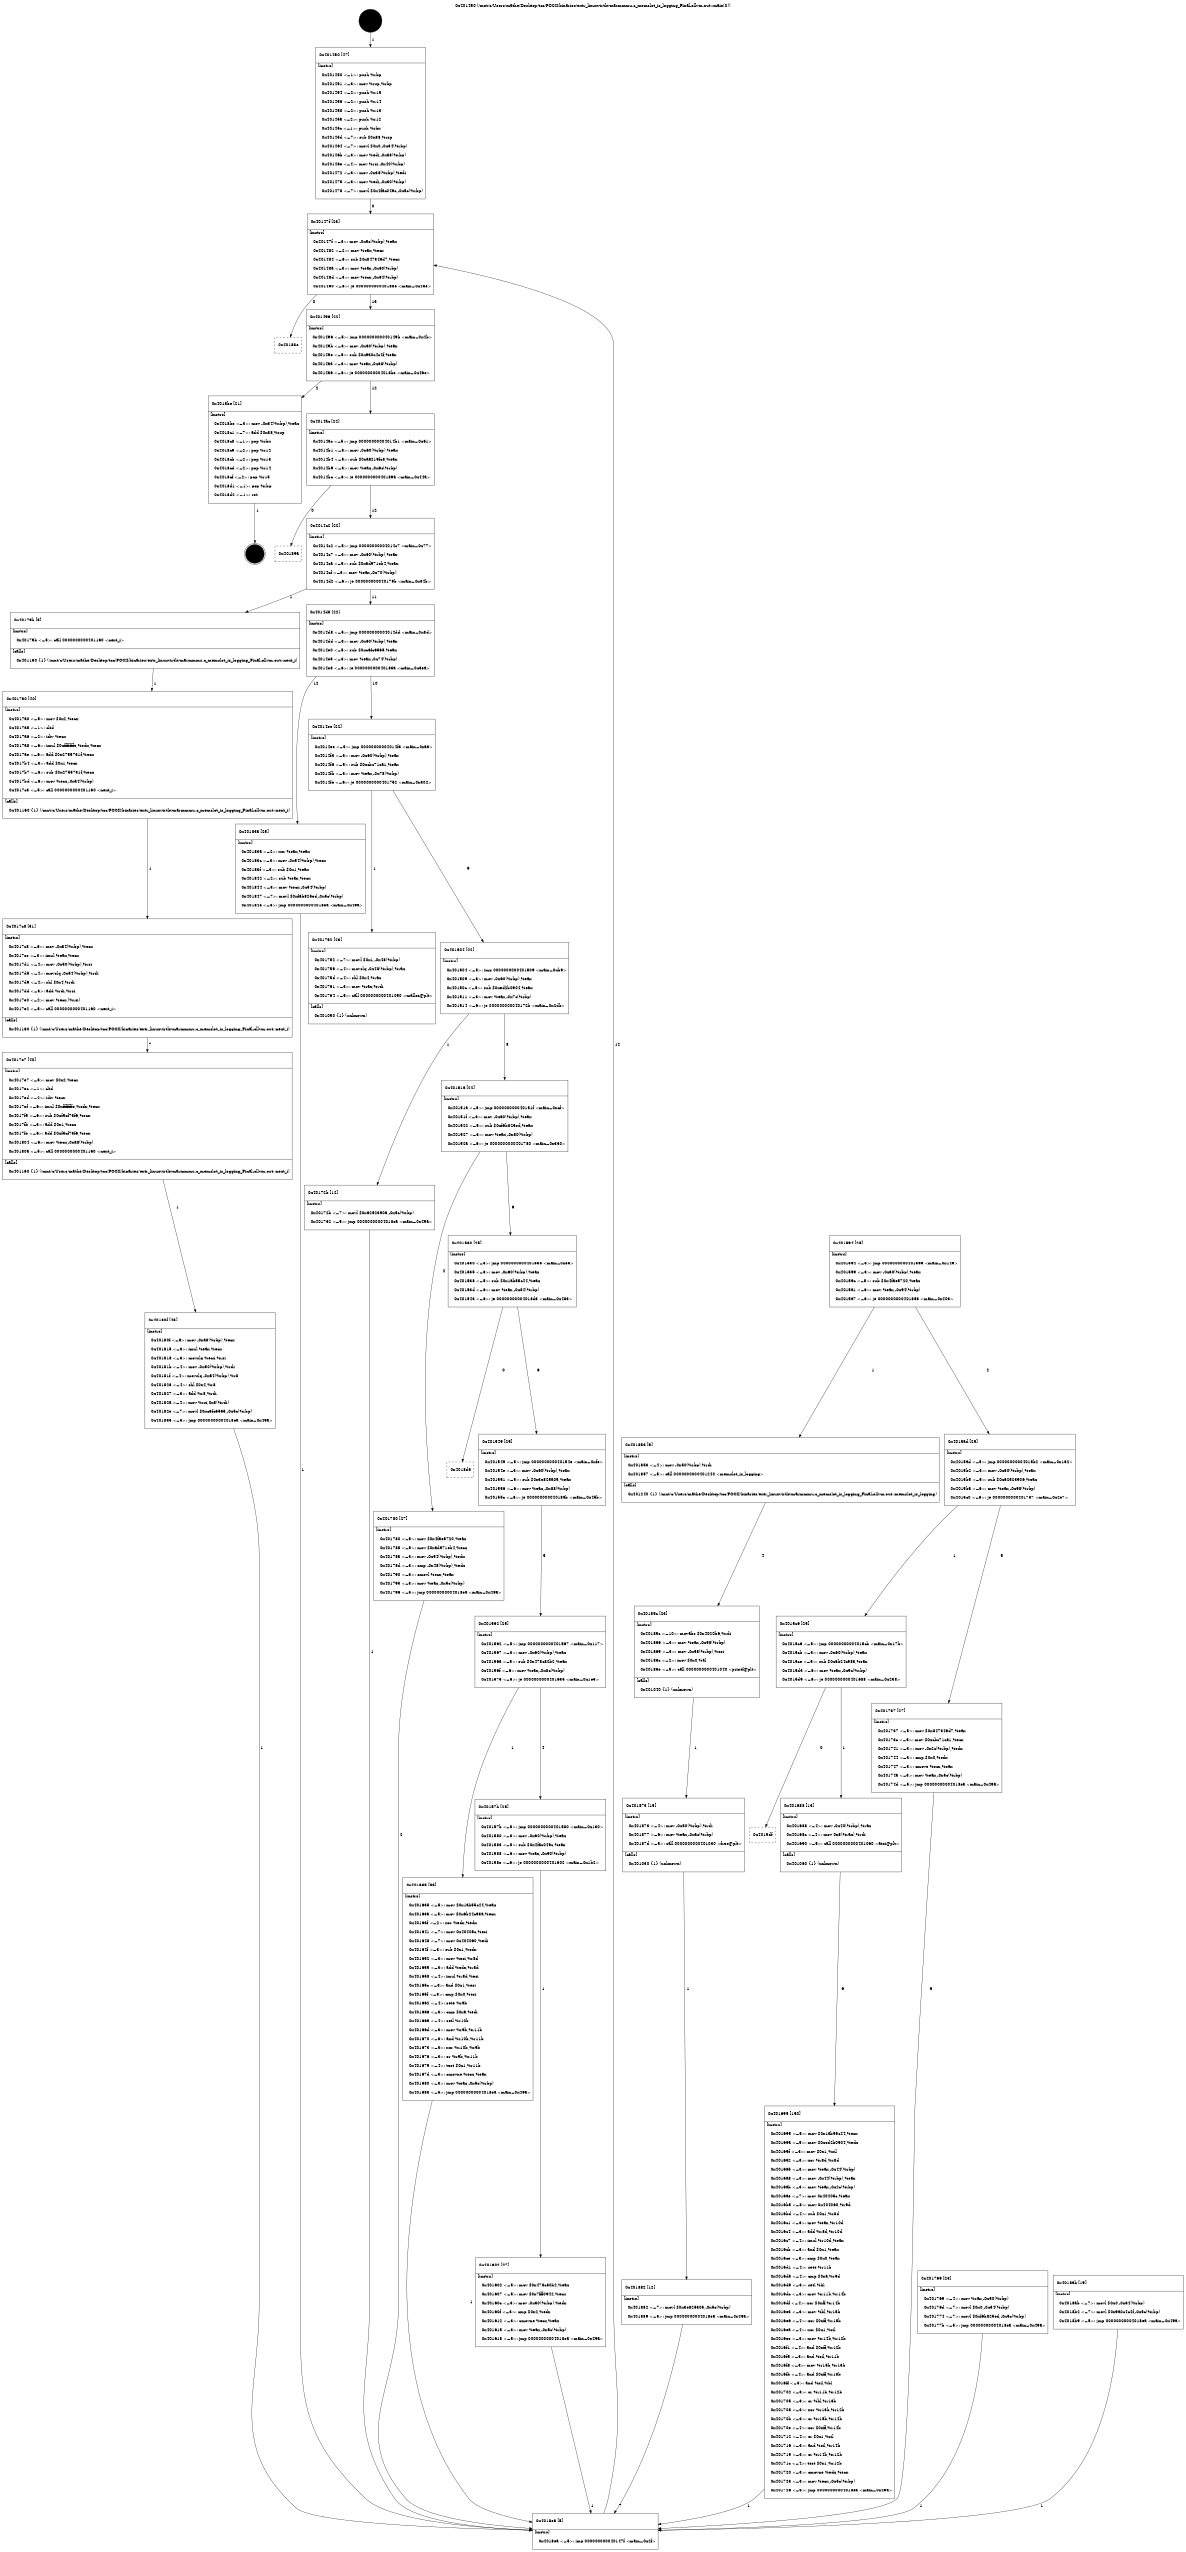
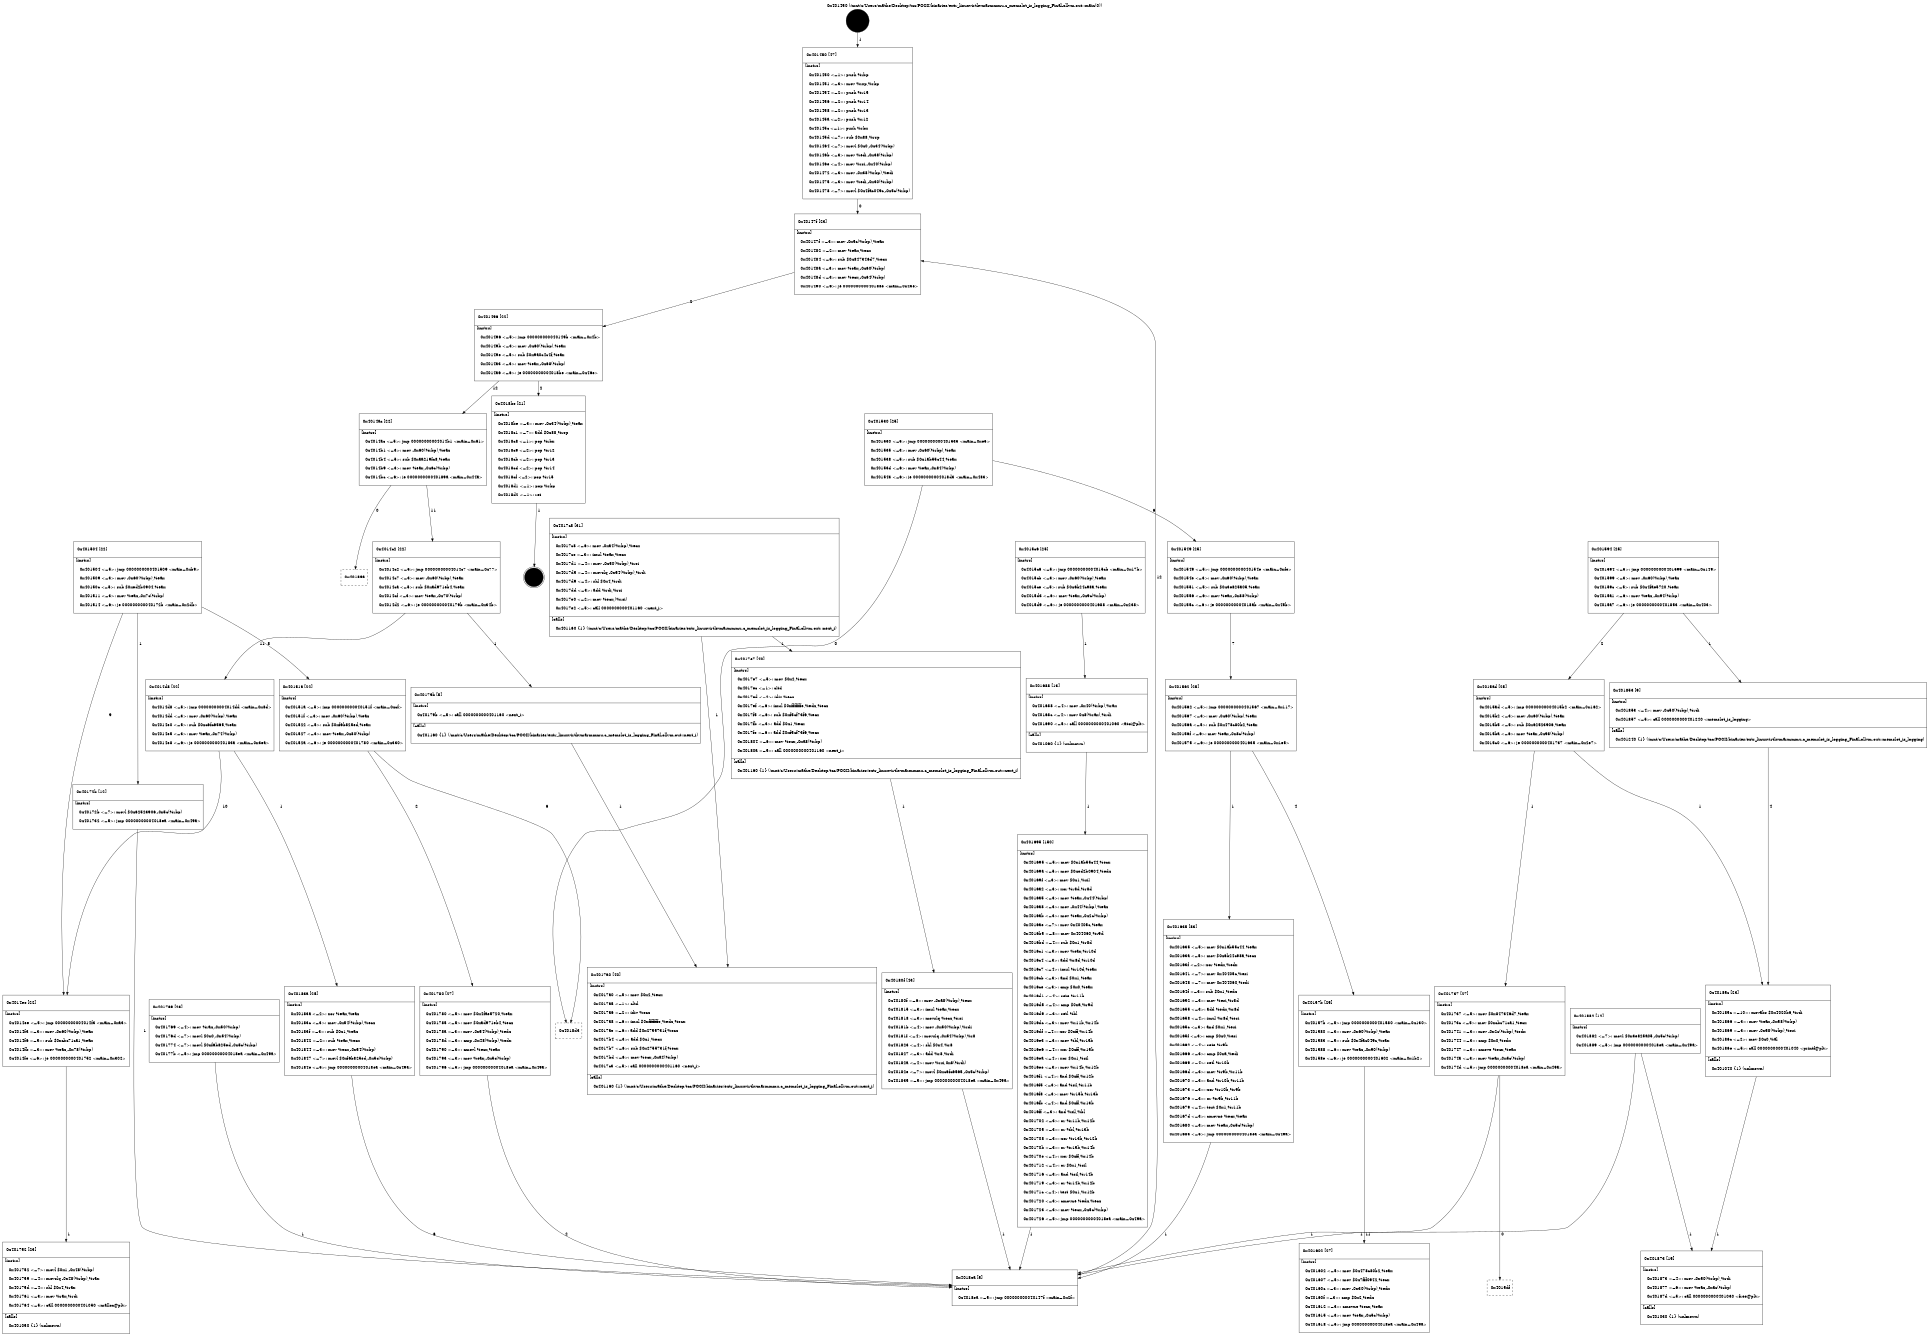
(374, 302) -> (691, 302)
(288, 345) -> none
(374, 511) -> (433, 511)
(315, 684) -> (281, 807)
(438, 865) -> (70, 799)
(147, 867) -> (716, 800)
(149, 1045) -> (782, 644)
(508, 1192) -> (550, 832)
(302, 1470) -> (434, 1235)
(544, 1556) -> (1233, 644)
(1001, 1556) -> (1532, 807)
(909, 1557) -> (1704, 836)
(796, 1756) -> (1500, 1176)
(543, 1989) -> (1367, 1235)
(842, 1989) -> (1088, 807)
(930, 1989) -> (1311, 1235)
(685, 2074) -> (1666, 1151)
(1118, 2302) -> none
(571, 2429) -> none
(620, 2506) -> (1361, 1235)
